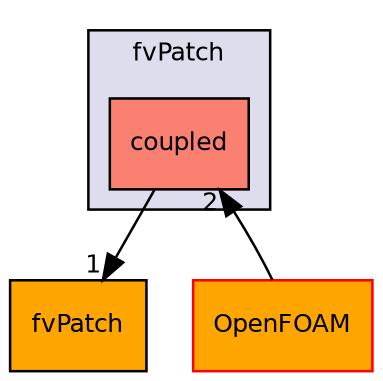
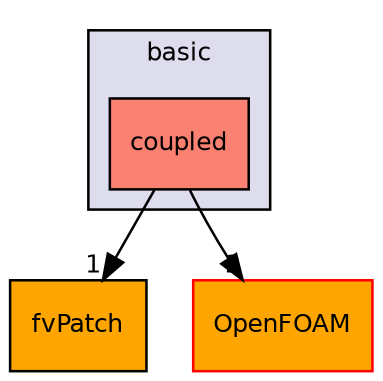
(179, 54) -> (179, 54)
(254, 245) -> (208, 225)
